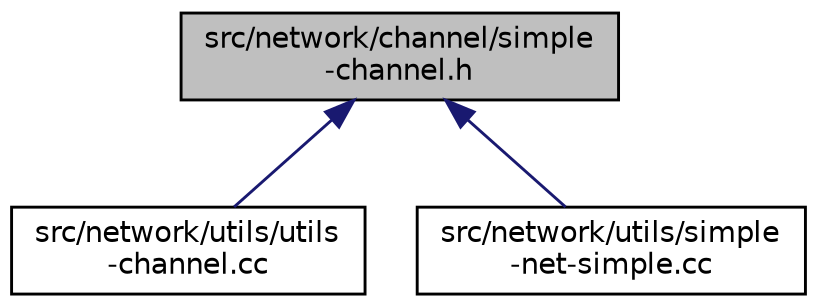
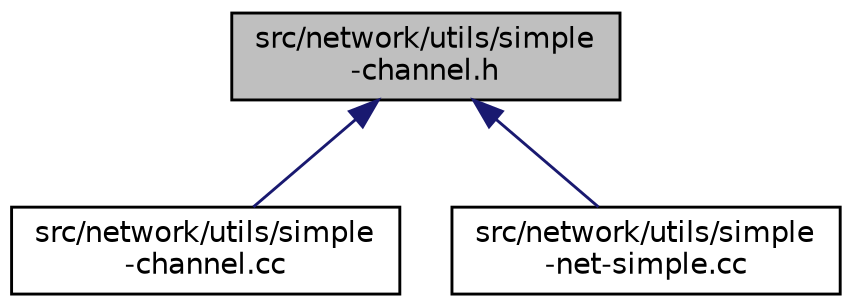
(400, 56) -> (426, 56)
(188, 251) -> (206, 251)
